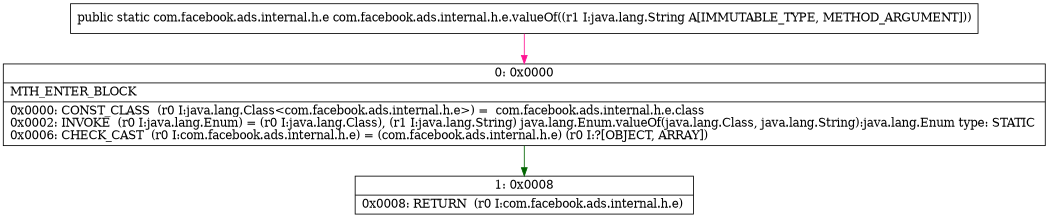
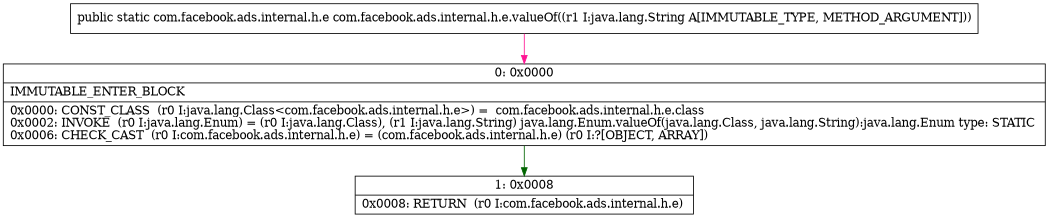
(73, 92) -> (97, 92)
